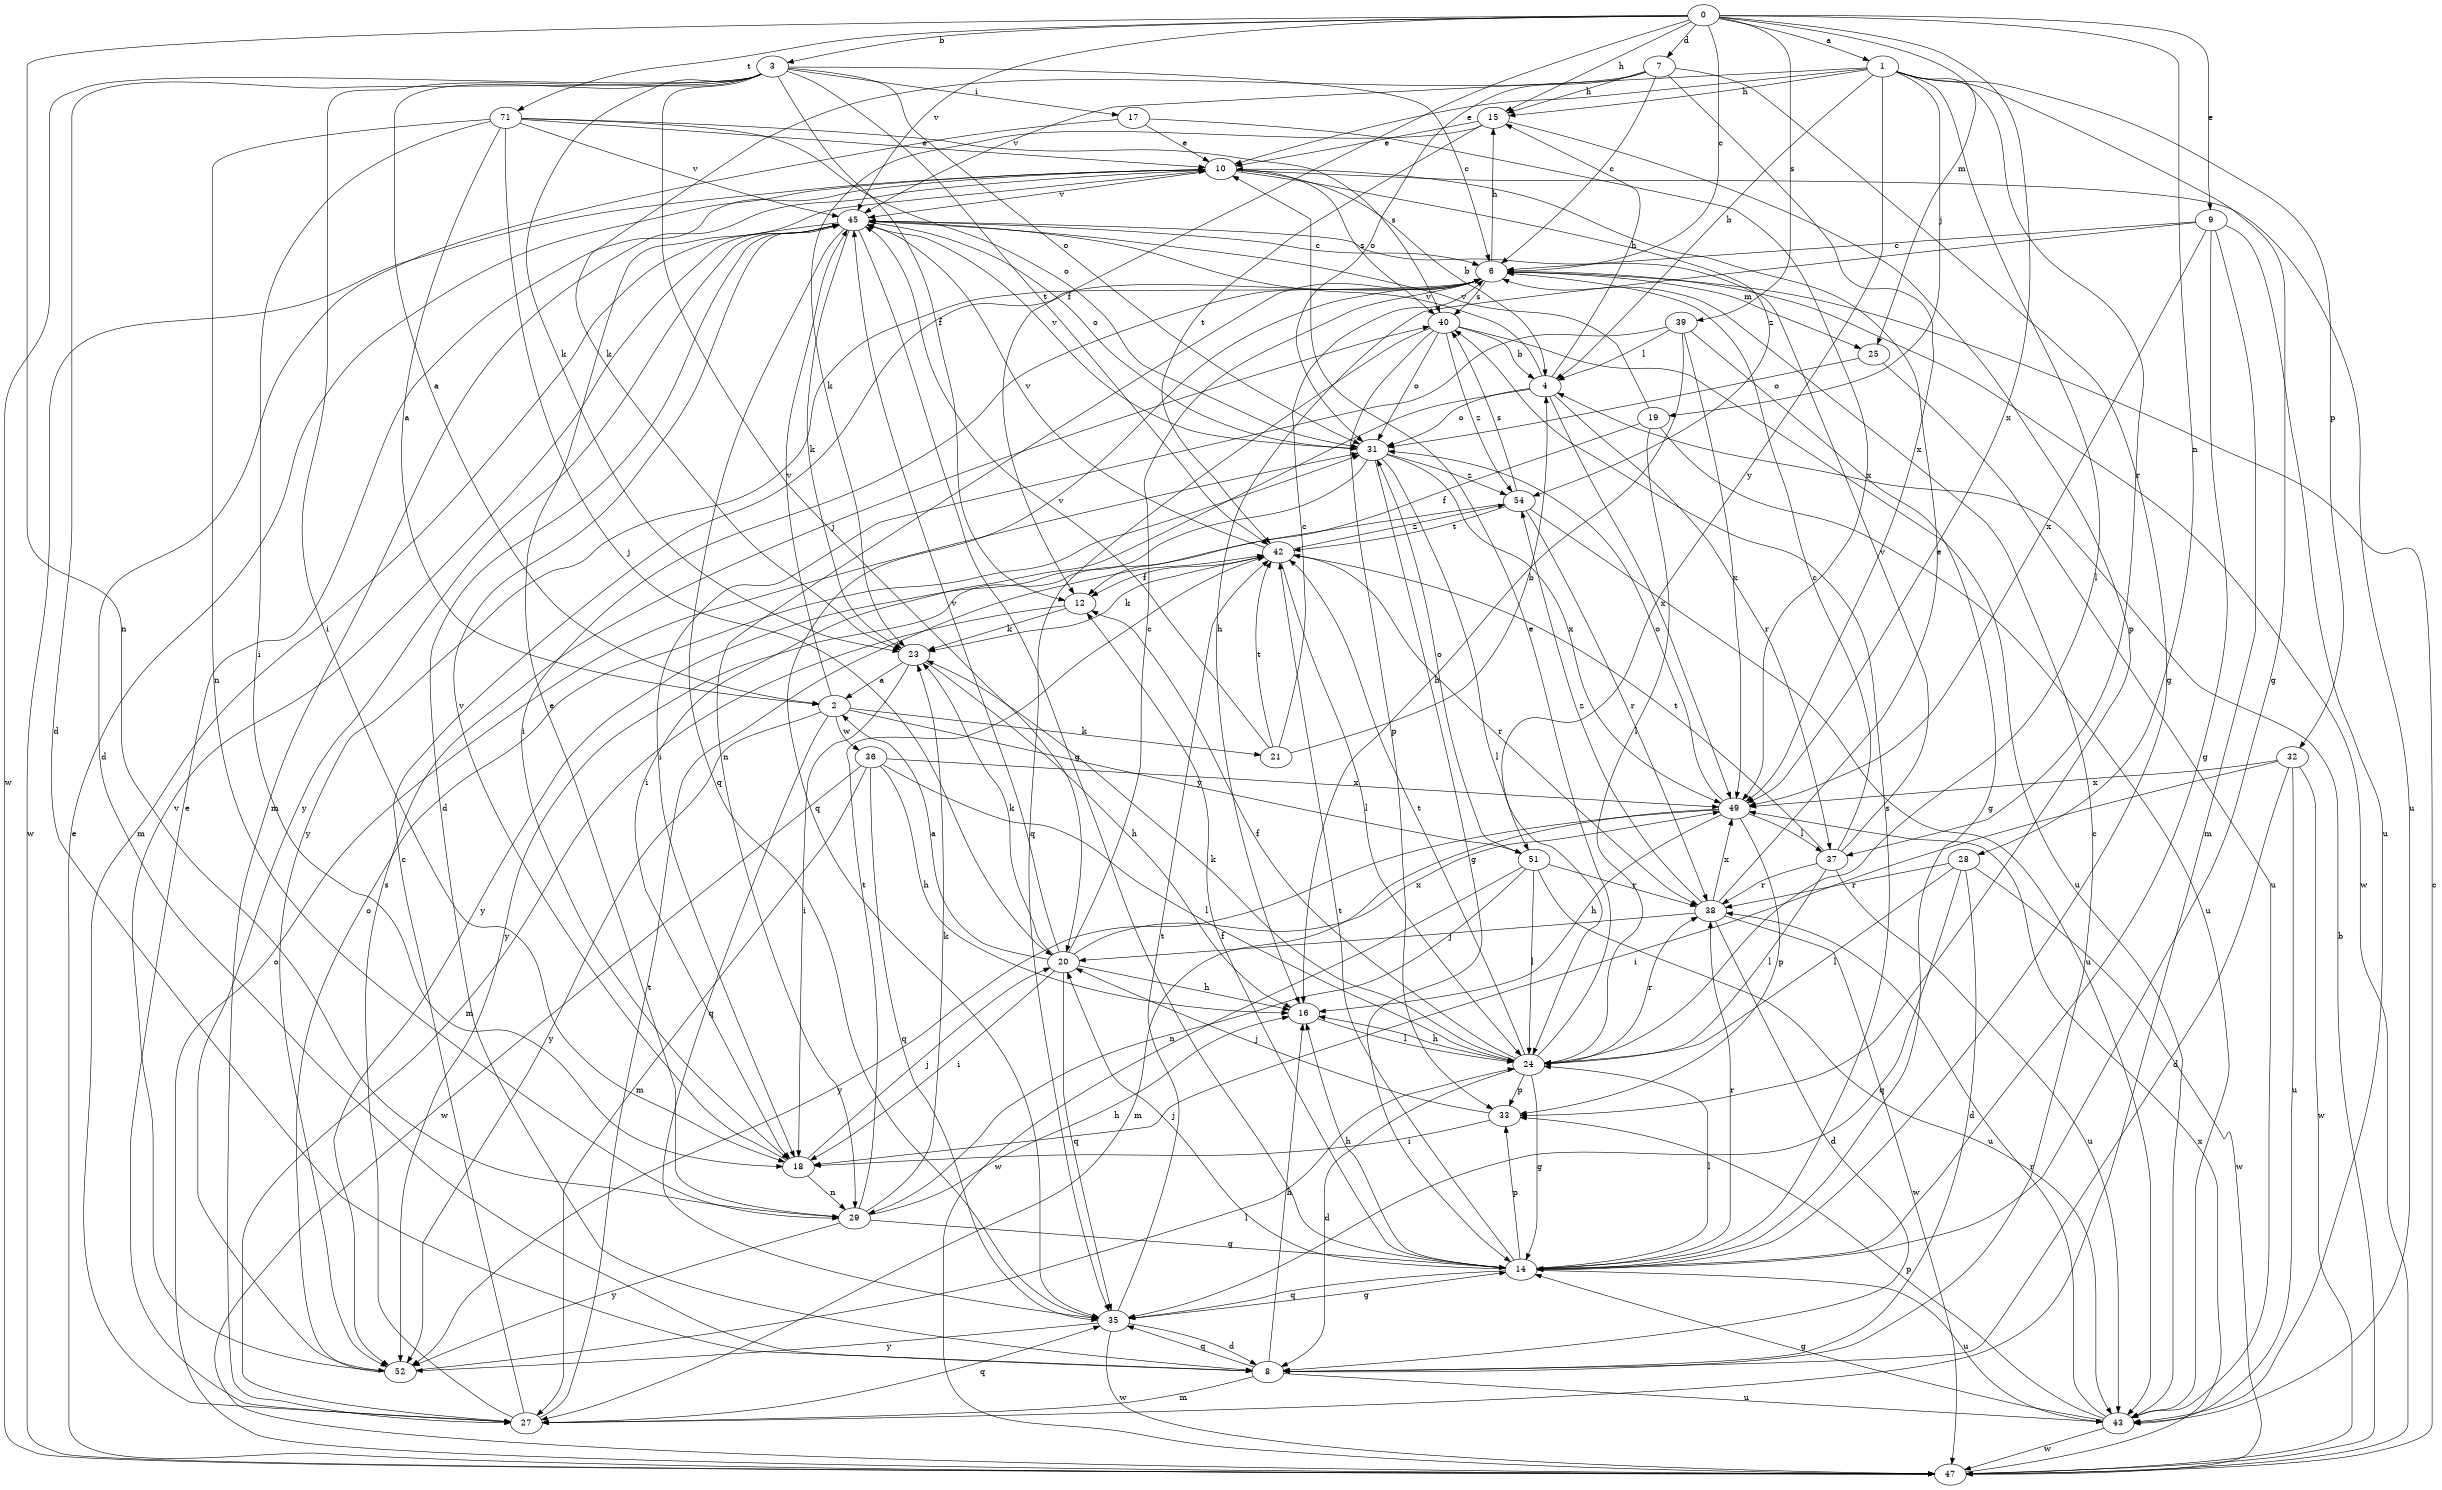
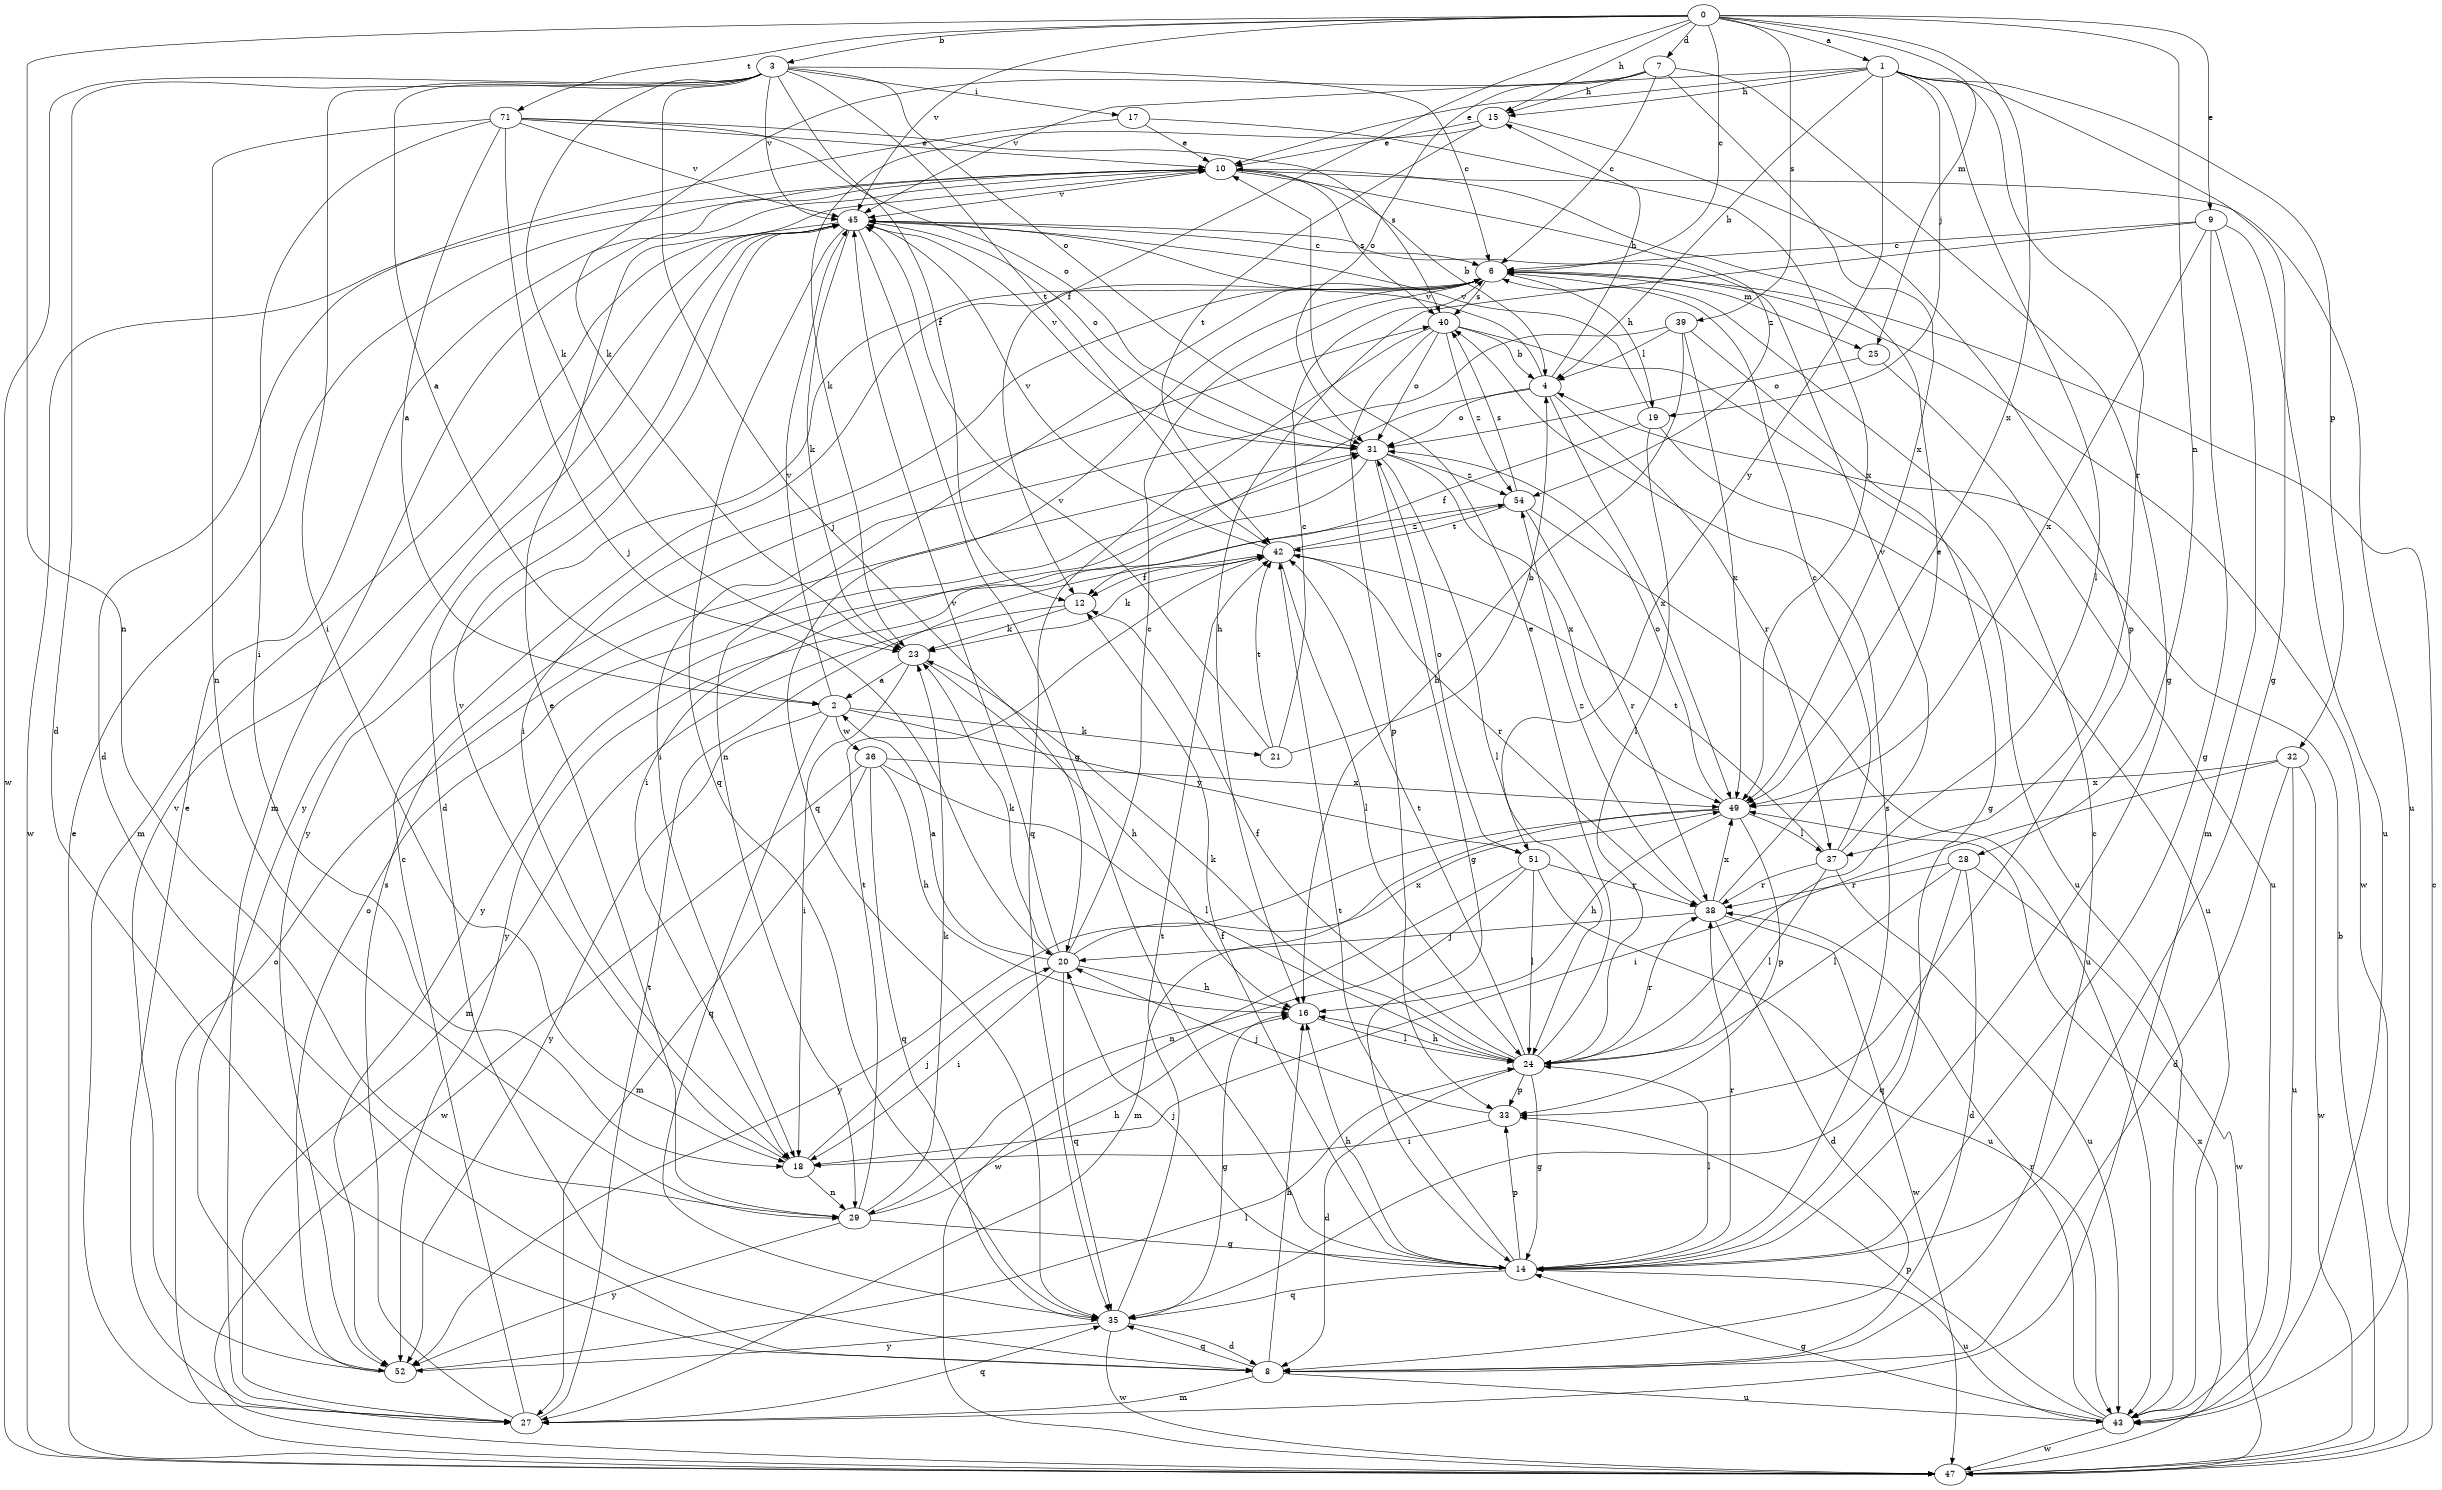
none -> (770, 165)
(1493, 198) -> (1605, 311)
(1315, 1297) -> (1222, 1178)
